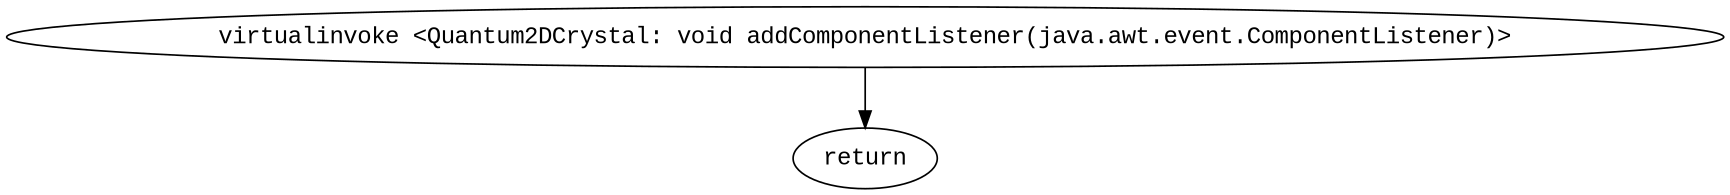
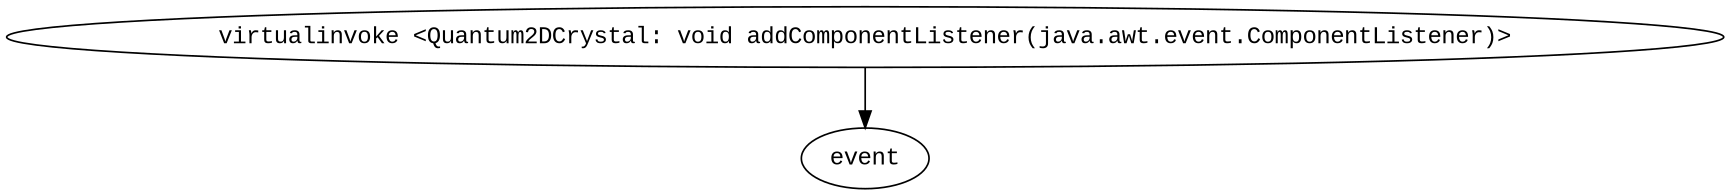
(865, 158) -> (865, 158)
